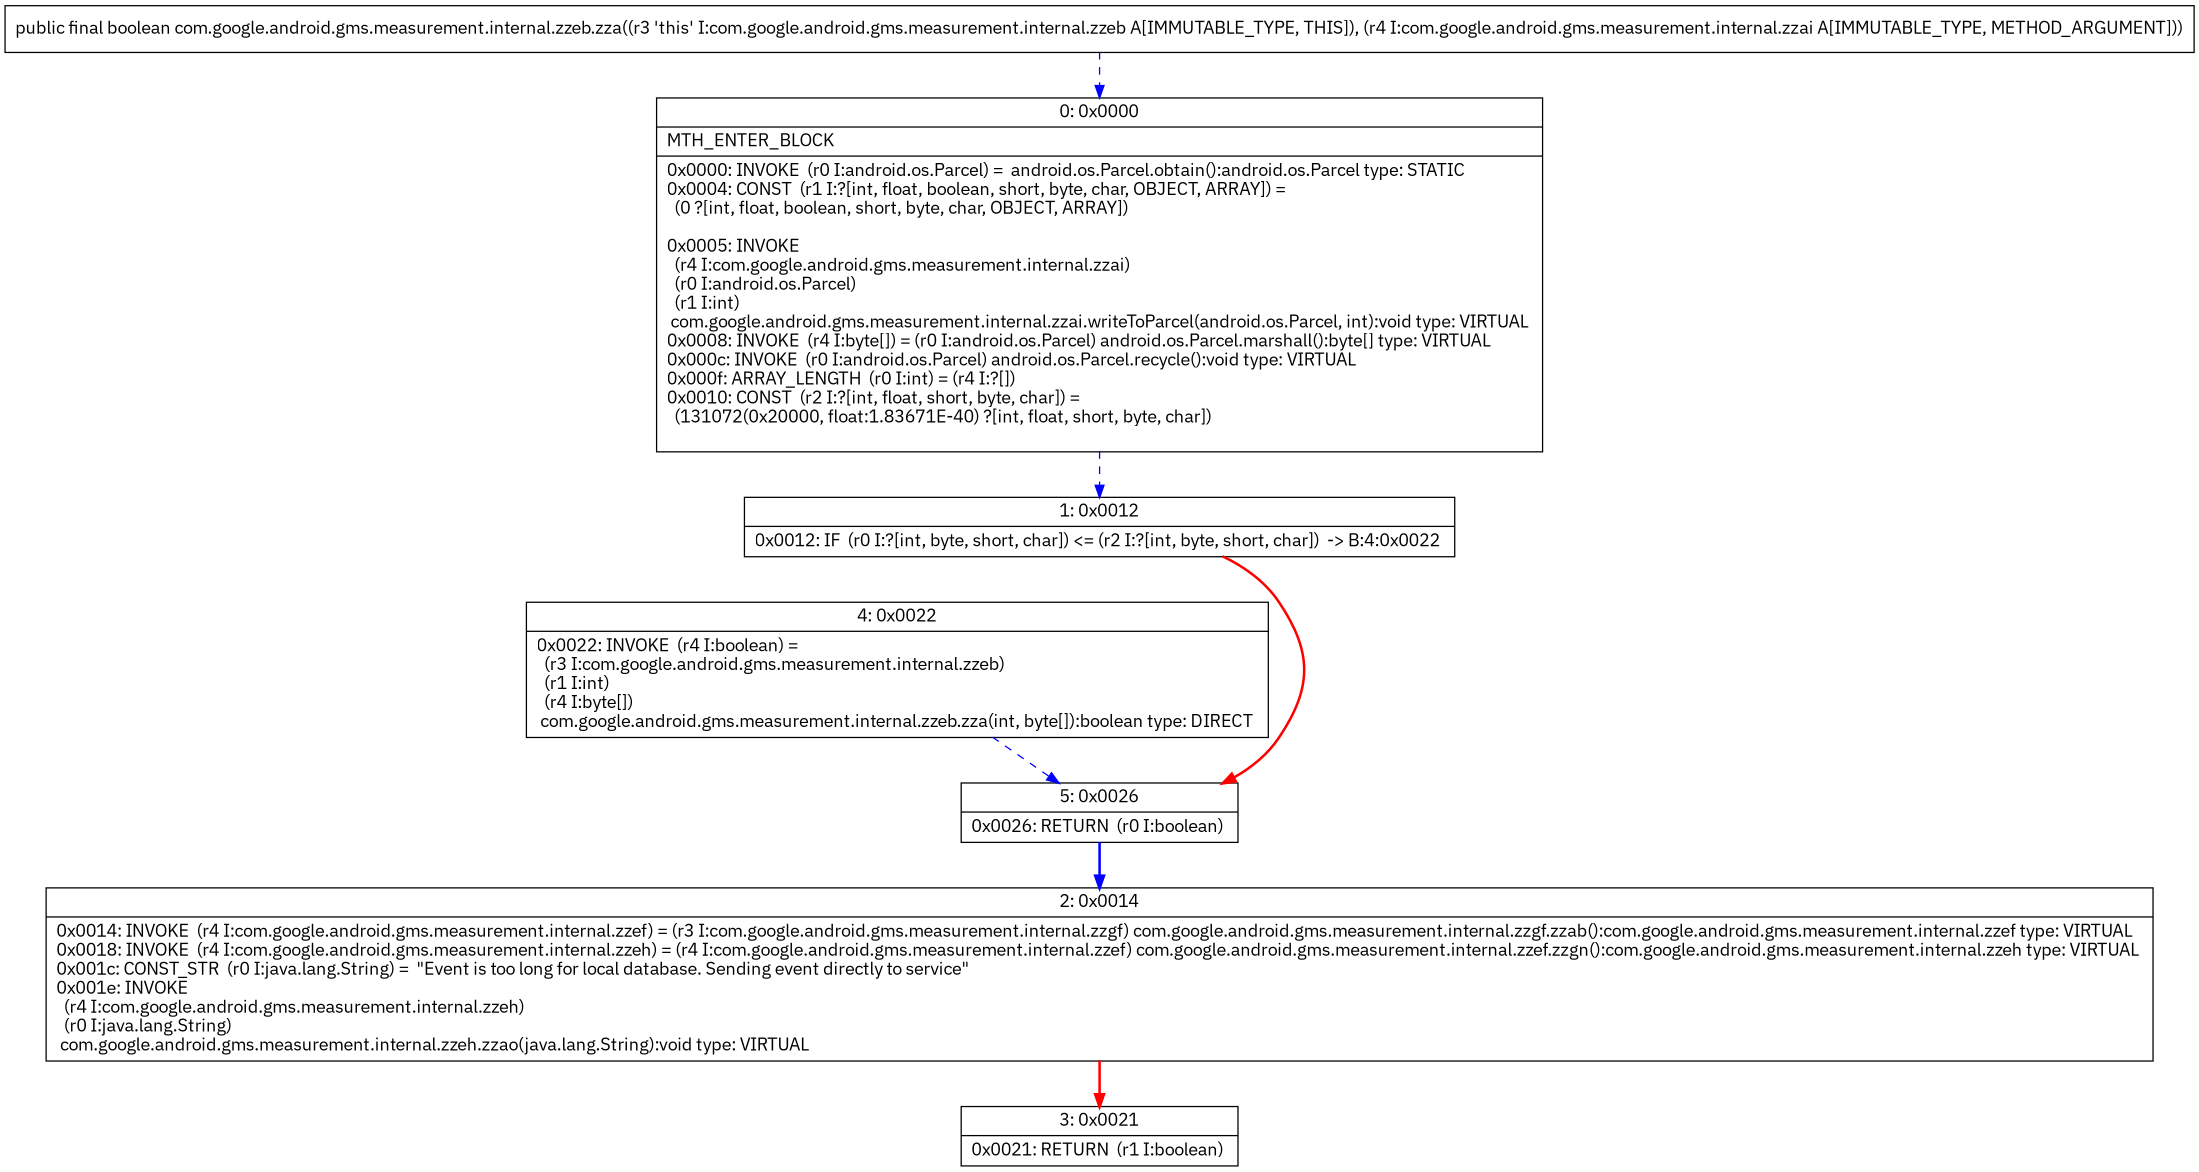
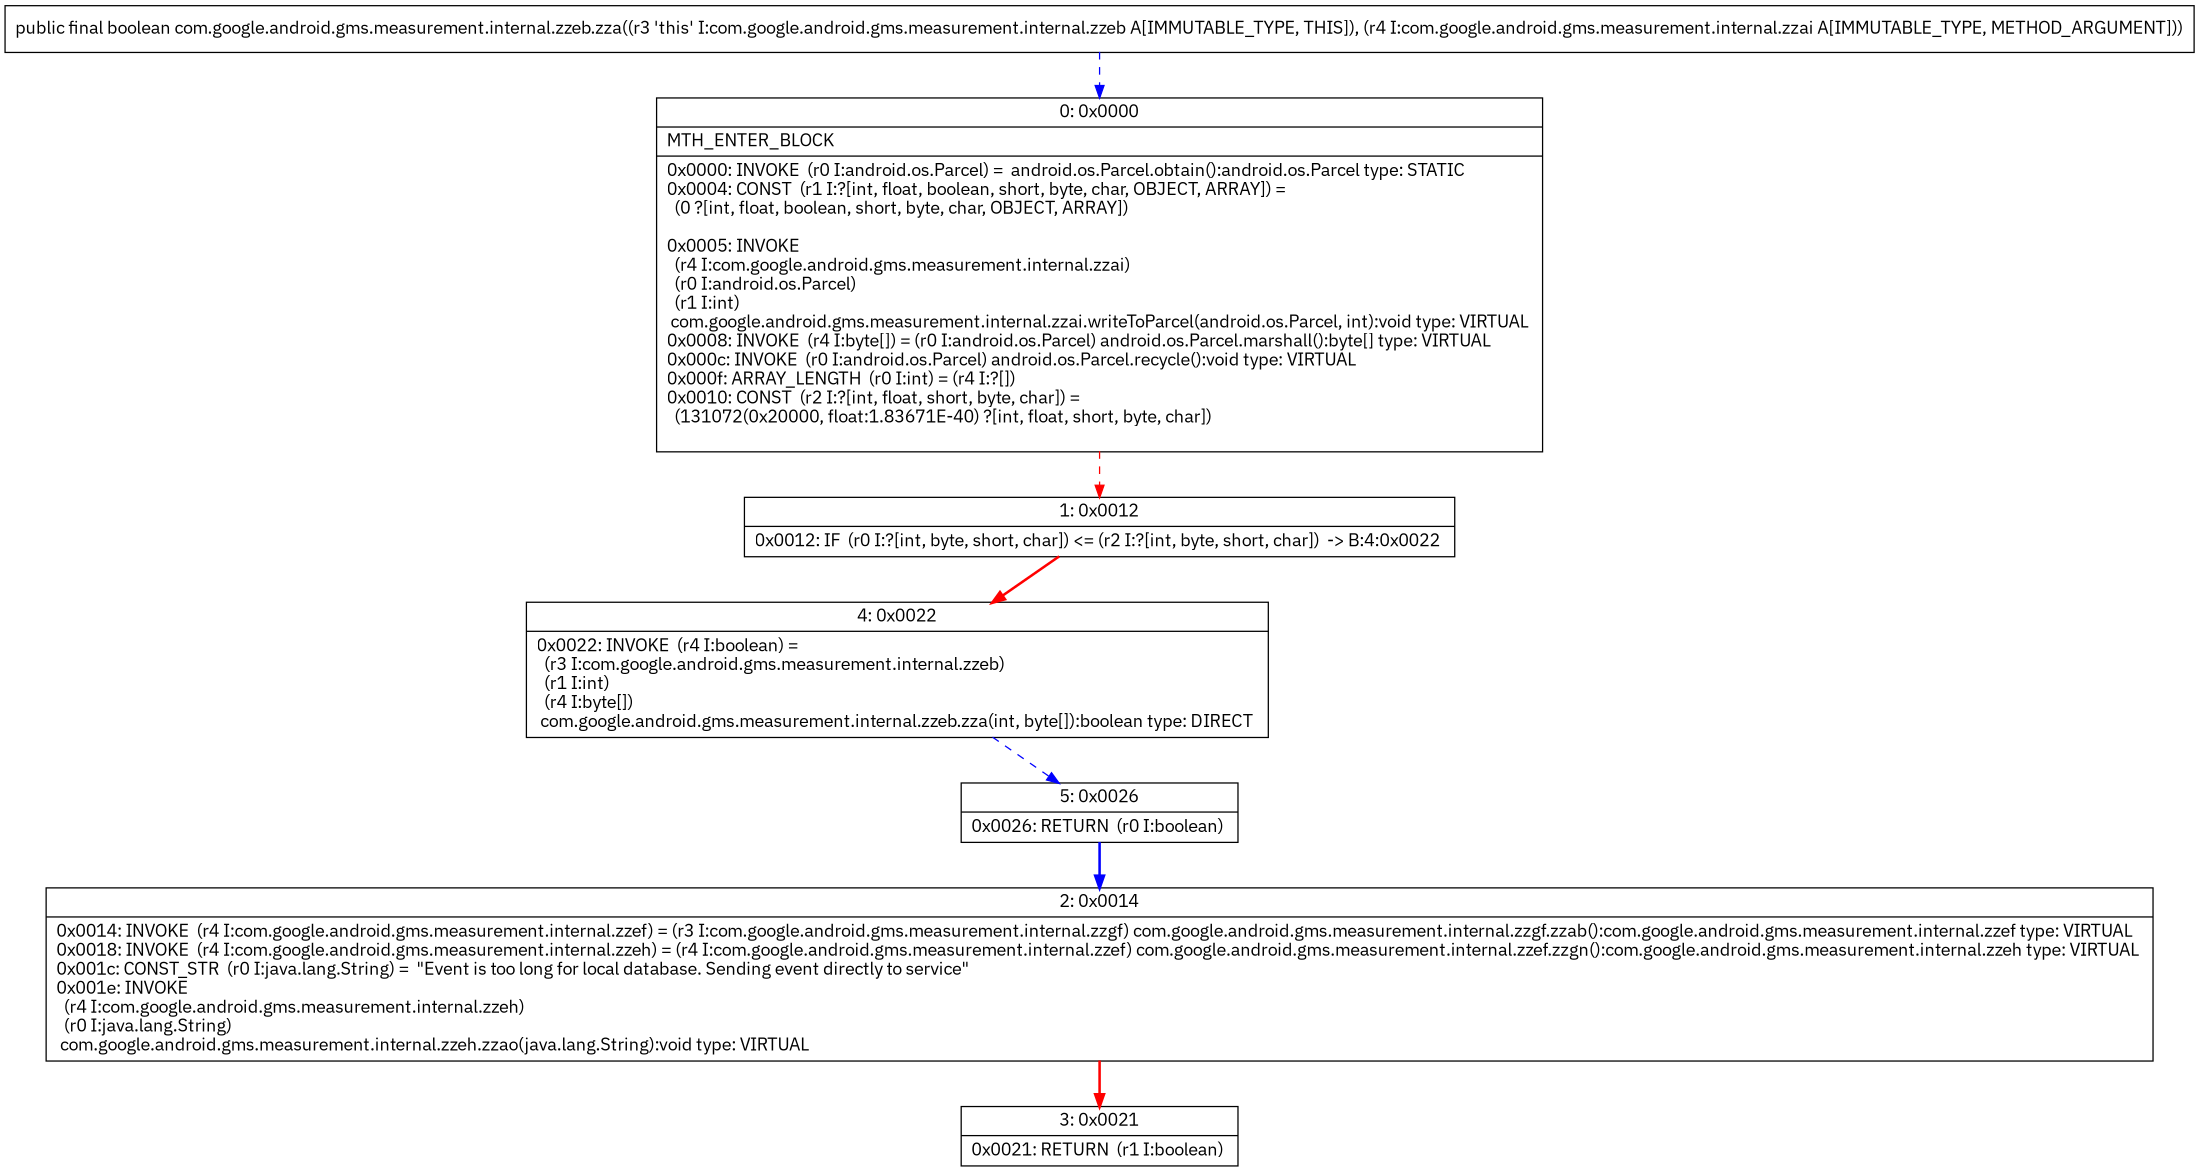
(1100, 468) -> (1100, 468)
(1304, 664) -> (1031, 576)
